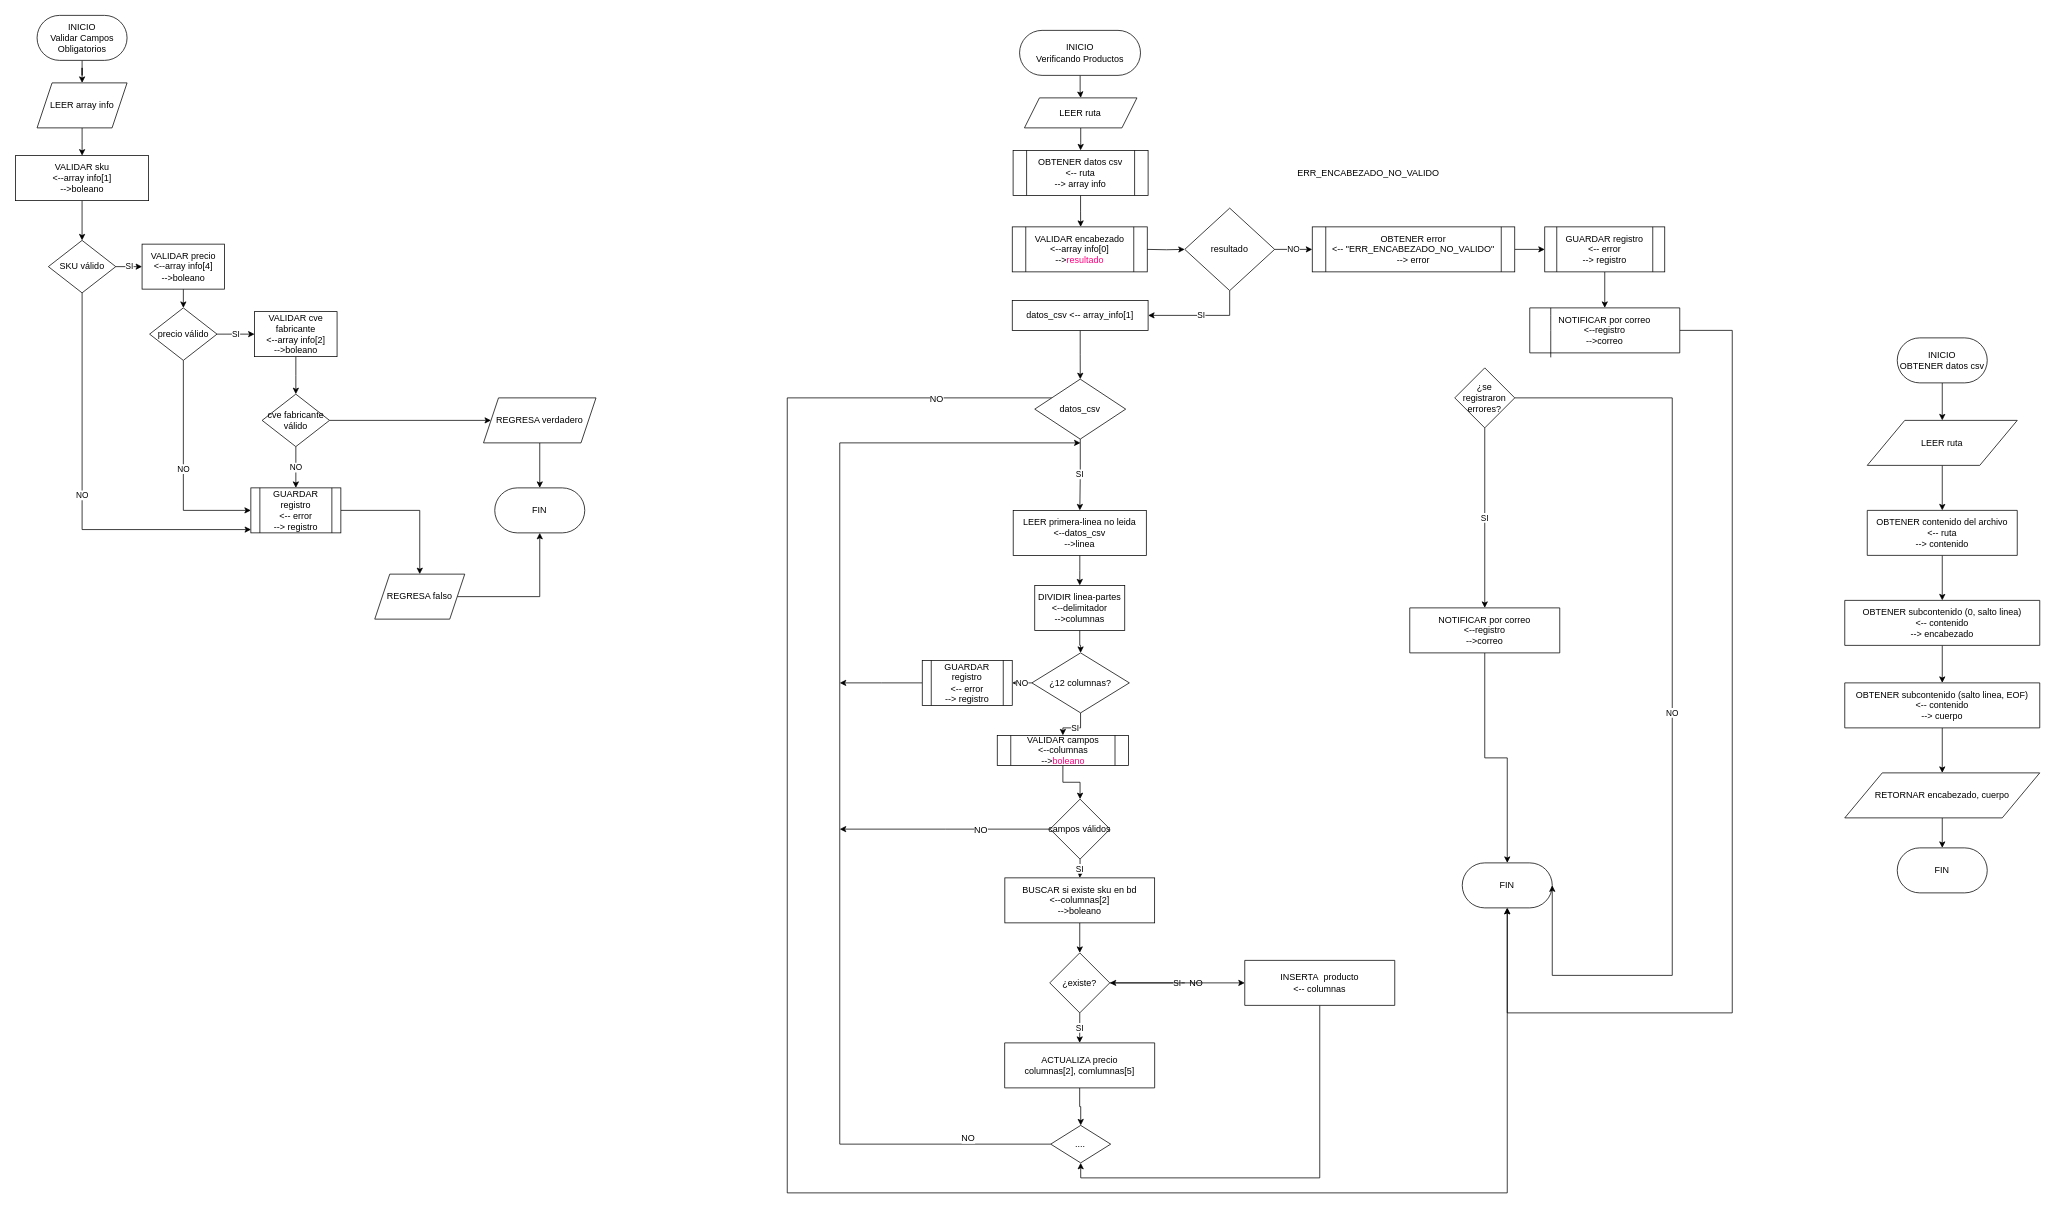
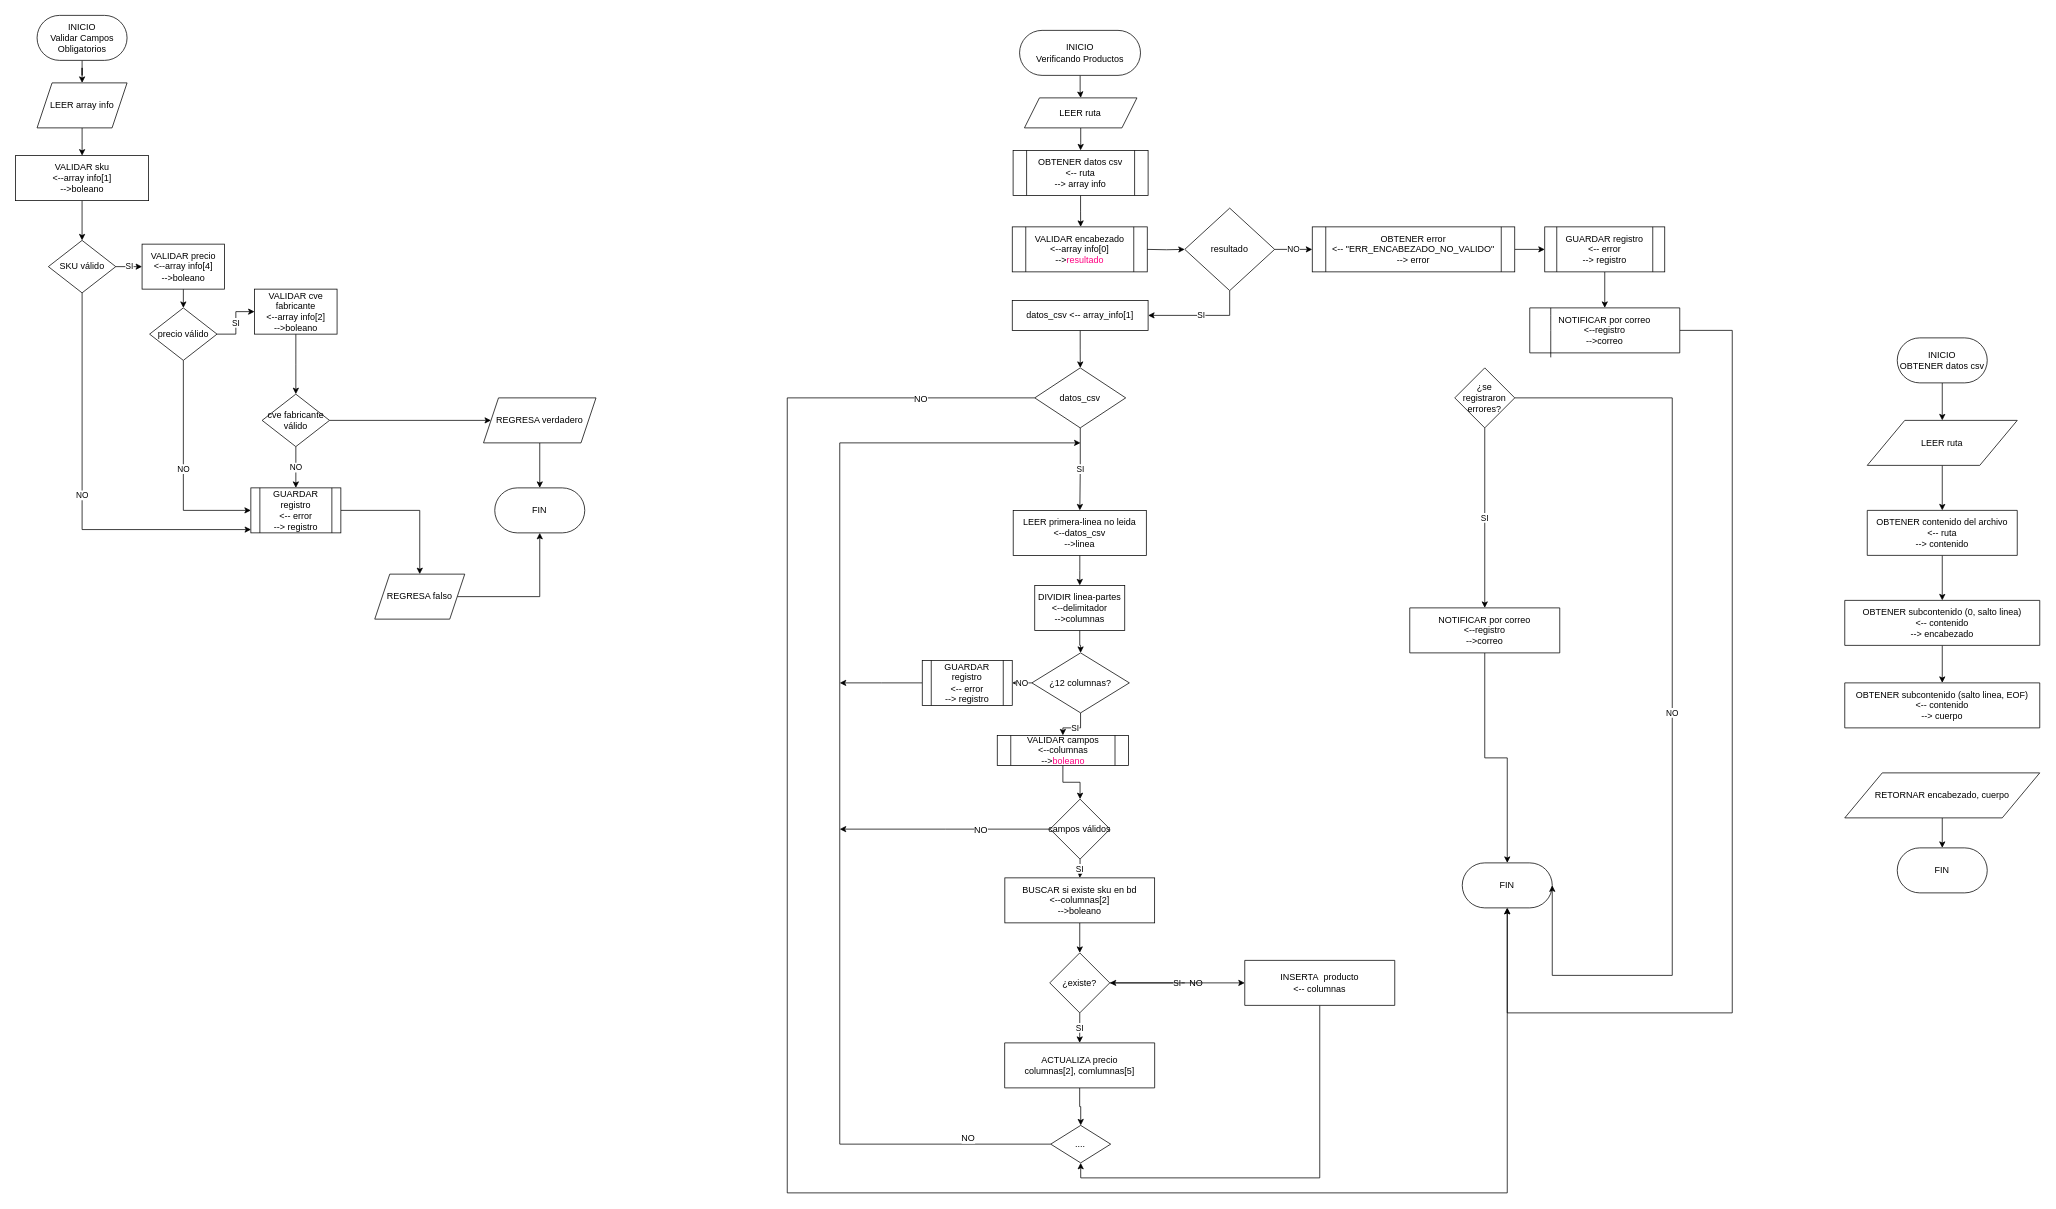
(1368, 173) -> none
(296, 334) -> (296, 312)
(1080, 409) -> (1080, 398)
(1942, 748) -> none
